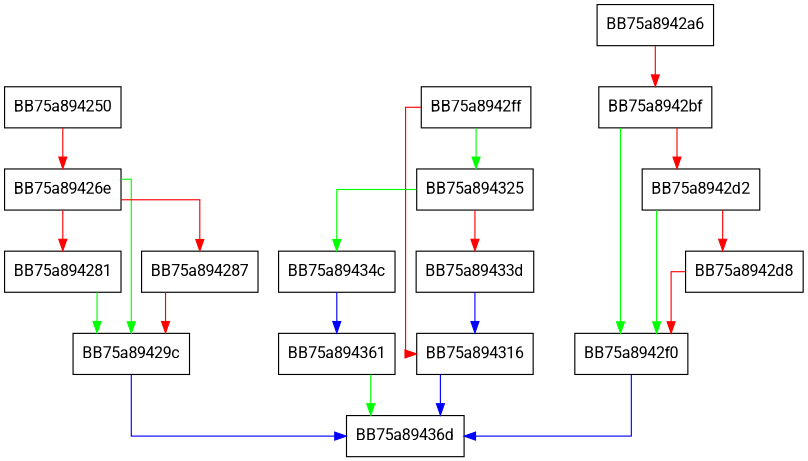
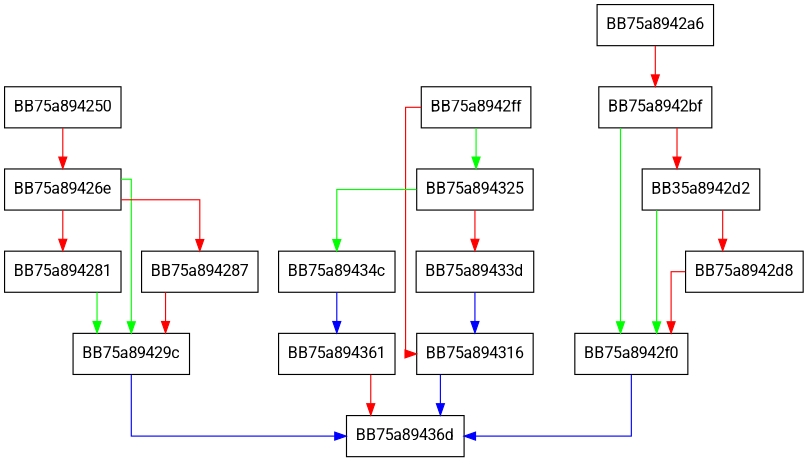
(701, 190) -> (701, 190)
(371, 389) -> (371, 389)
